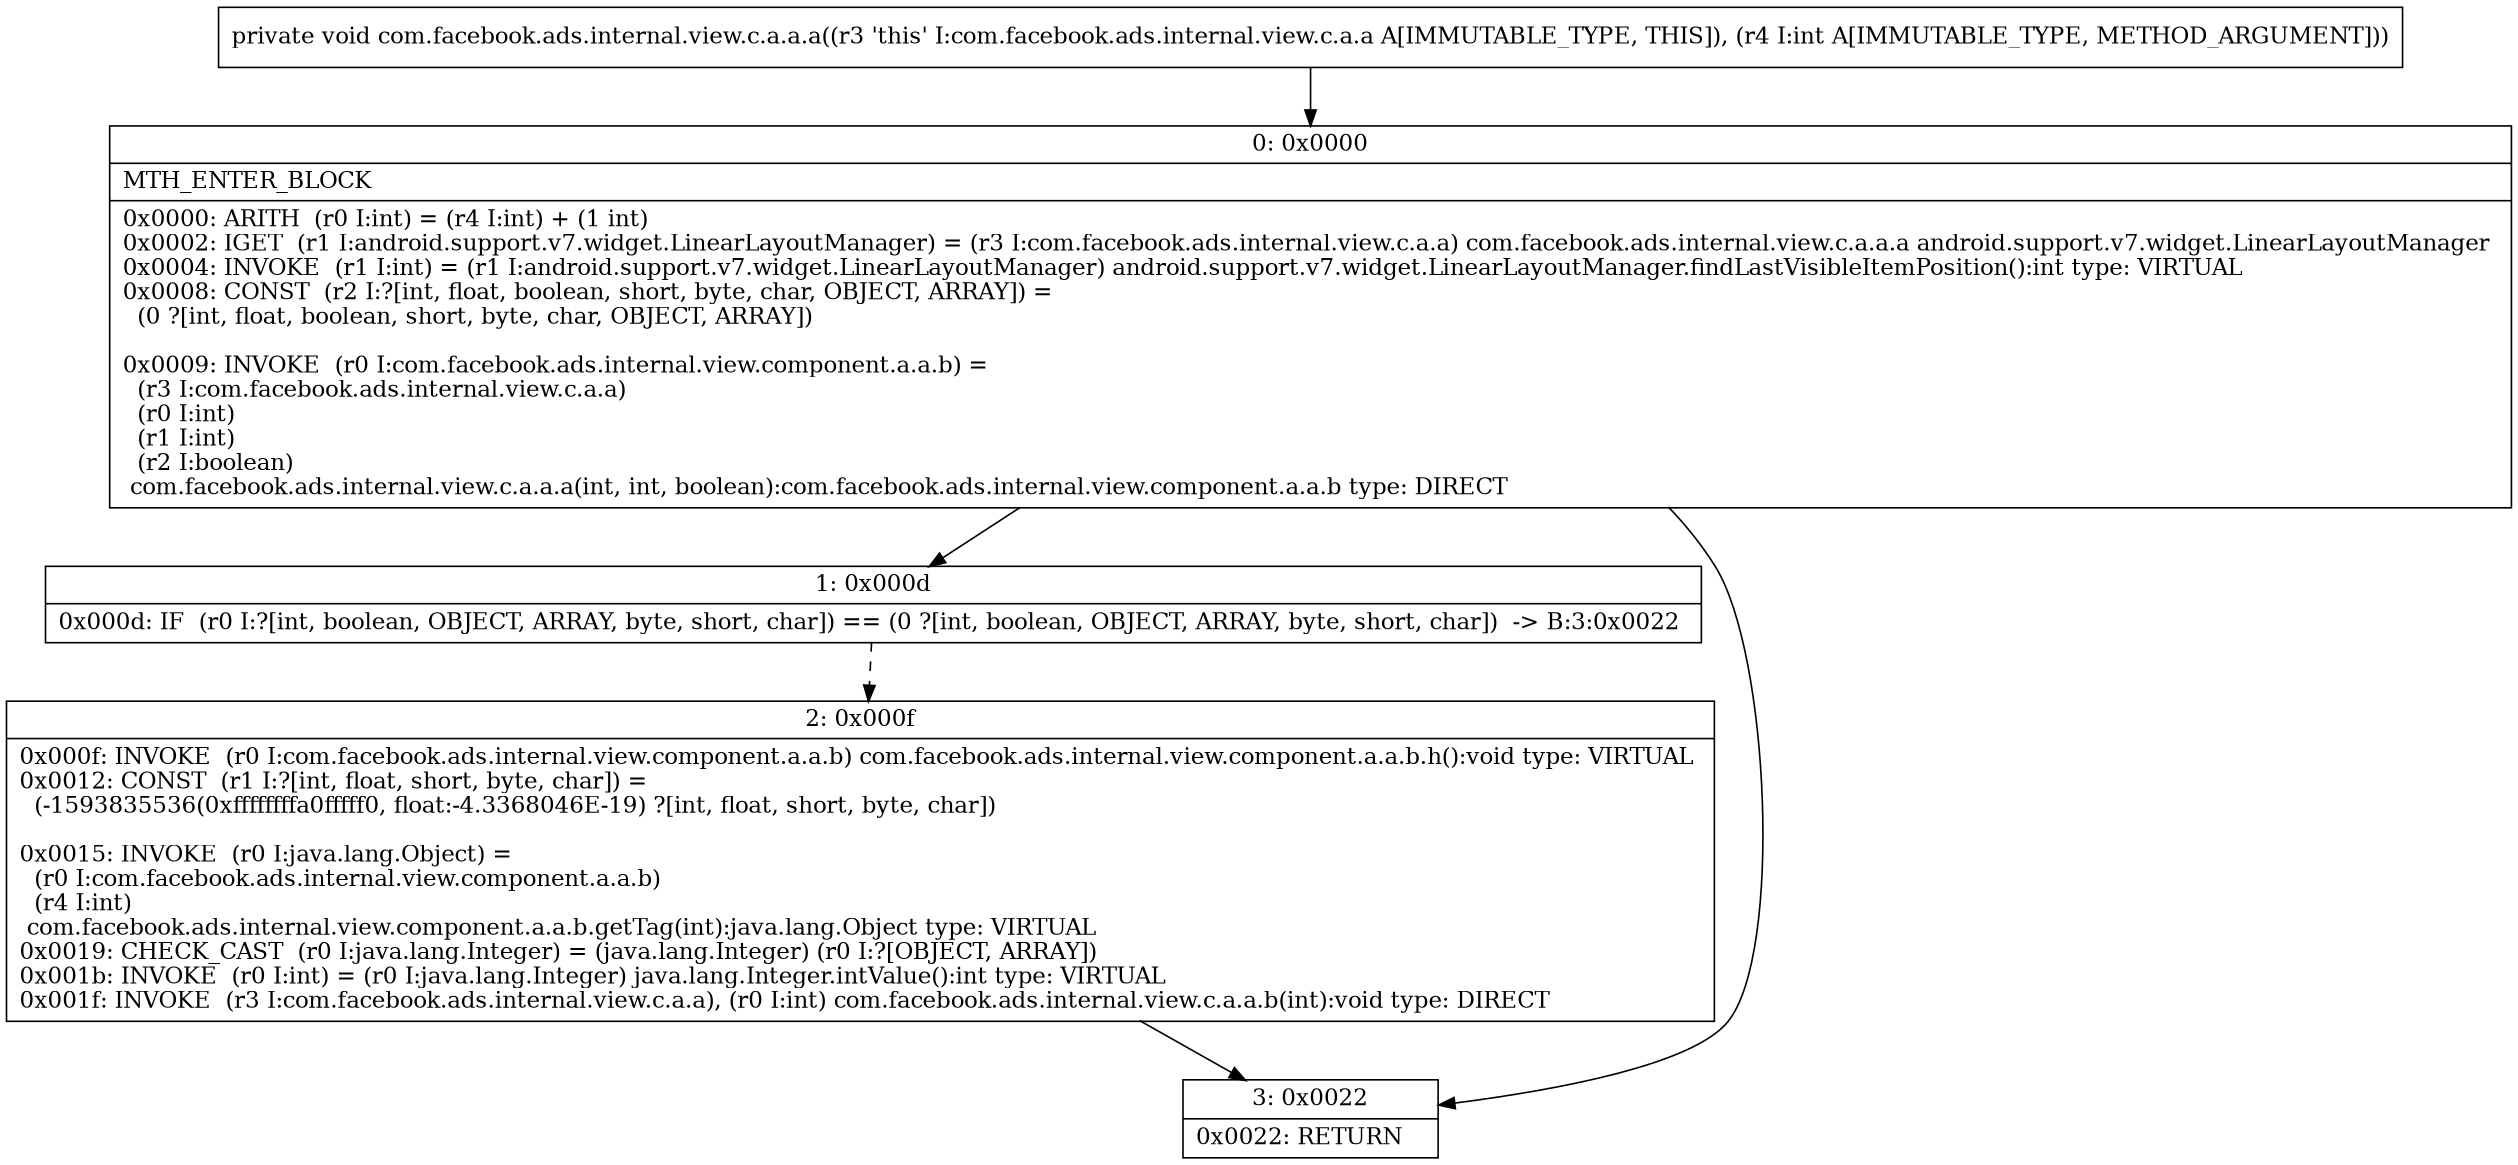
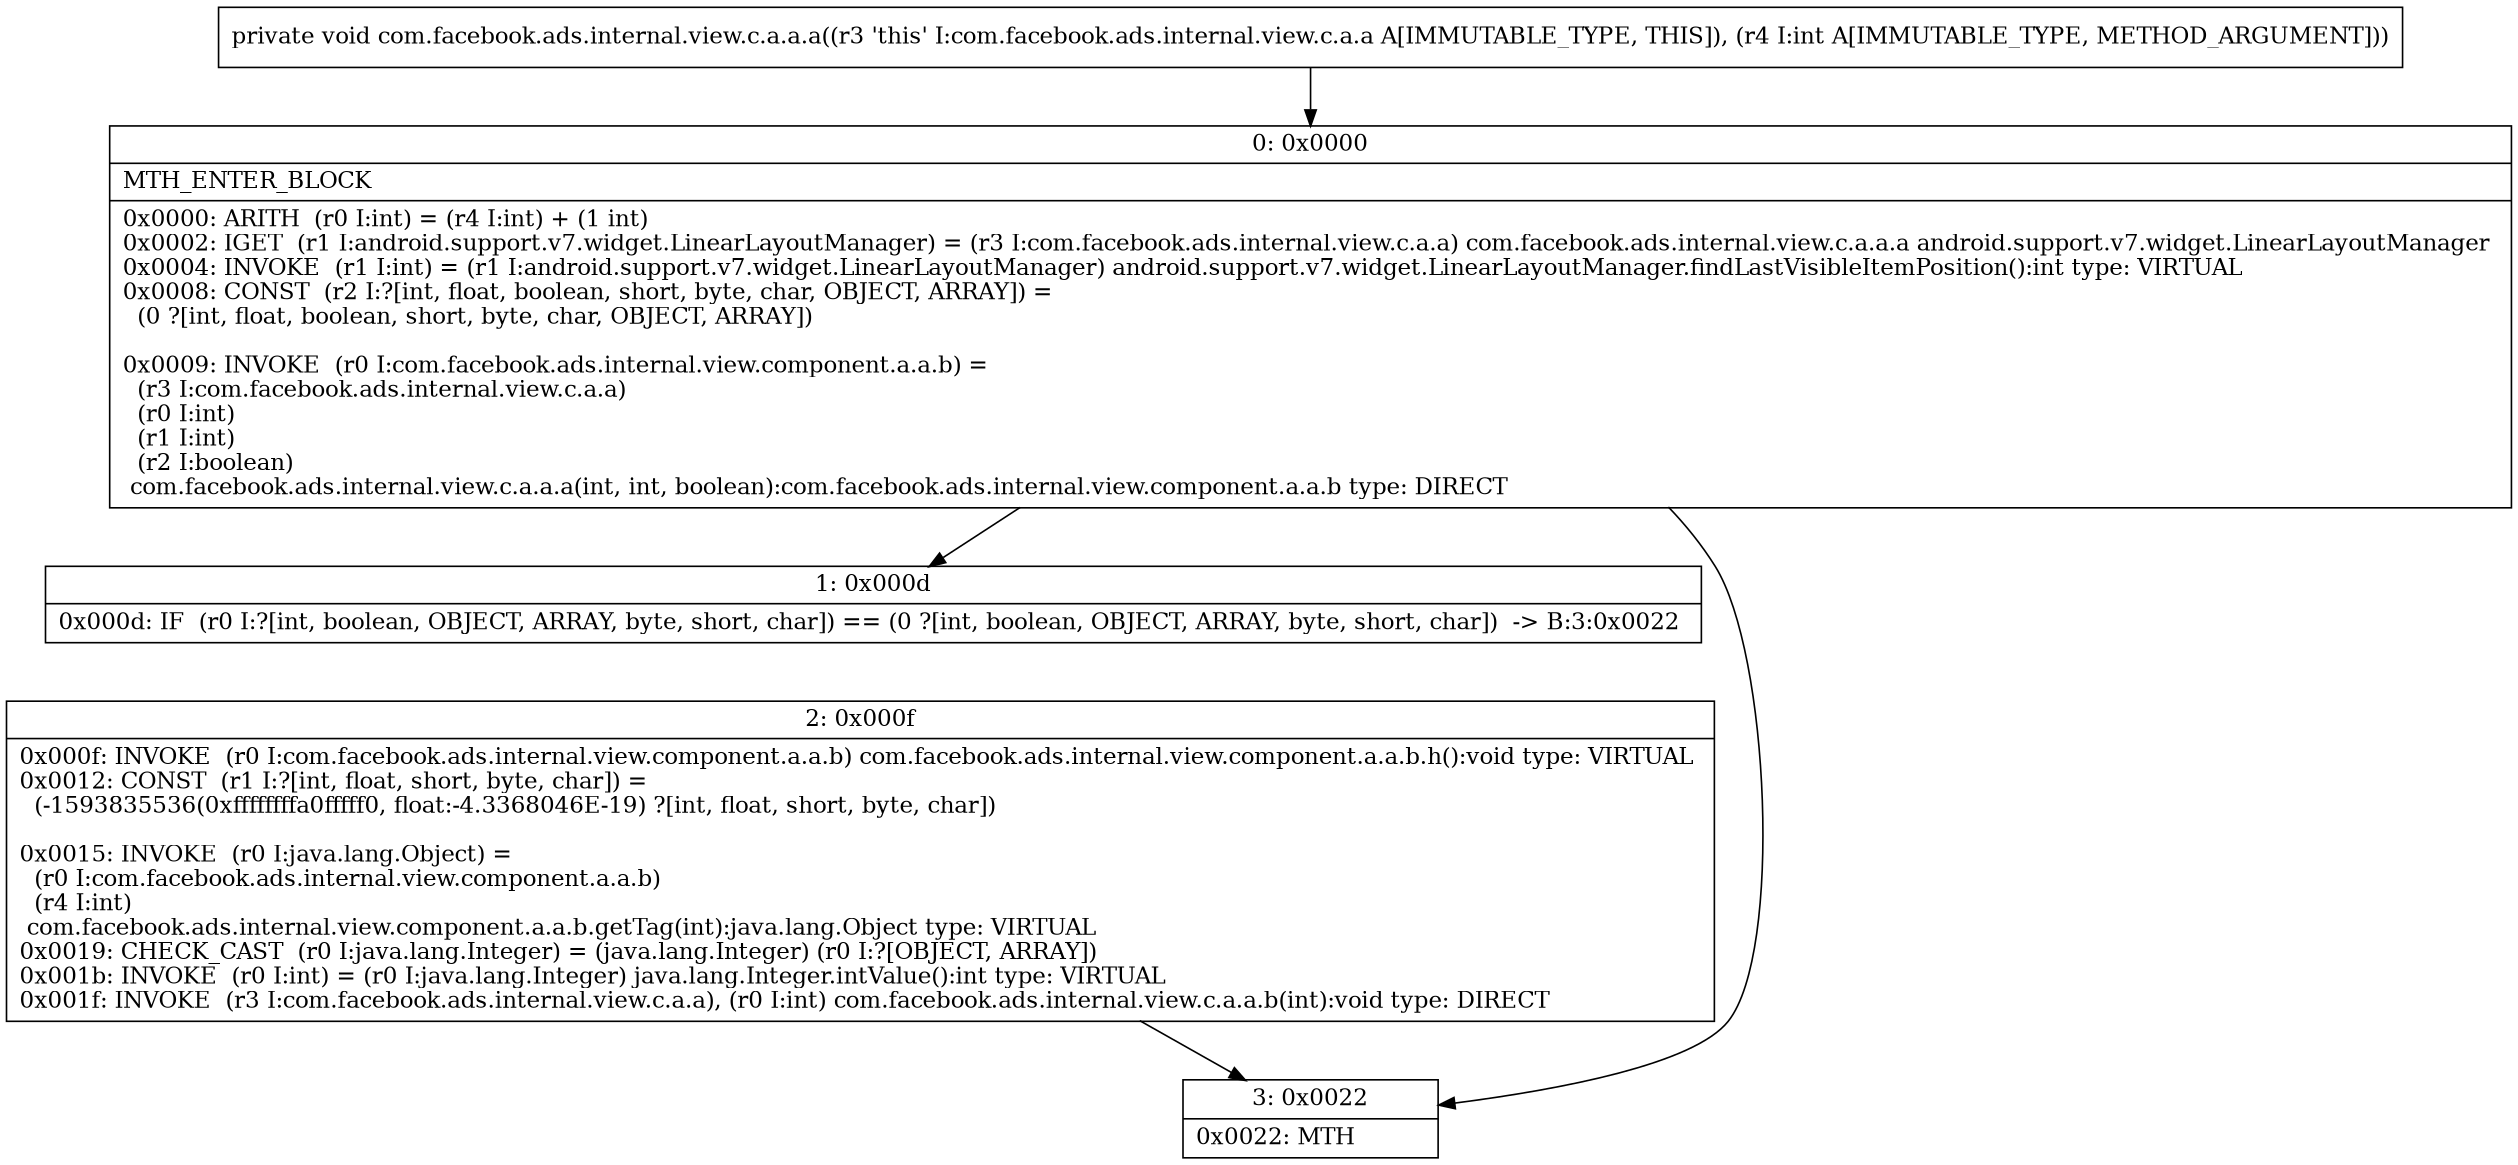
(870, 664) -> none
(1311, 1138) -> (1287, 1138)
